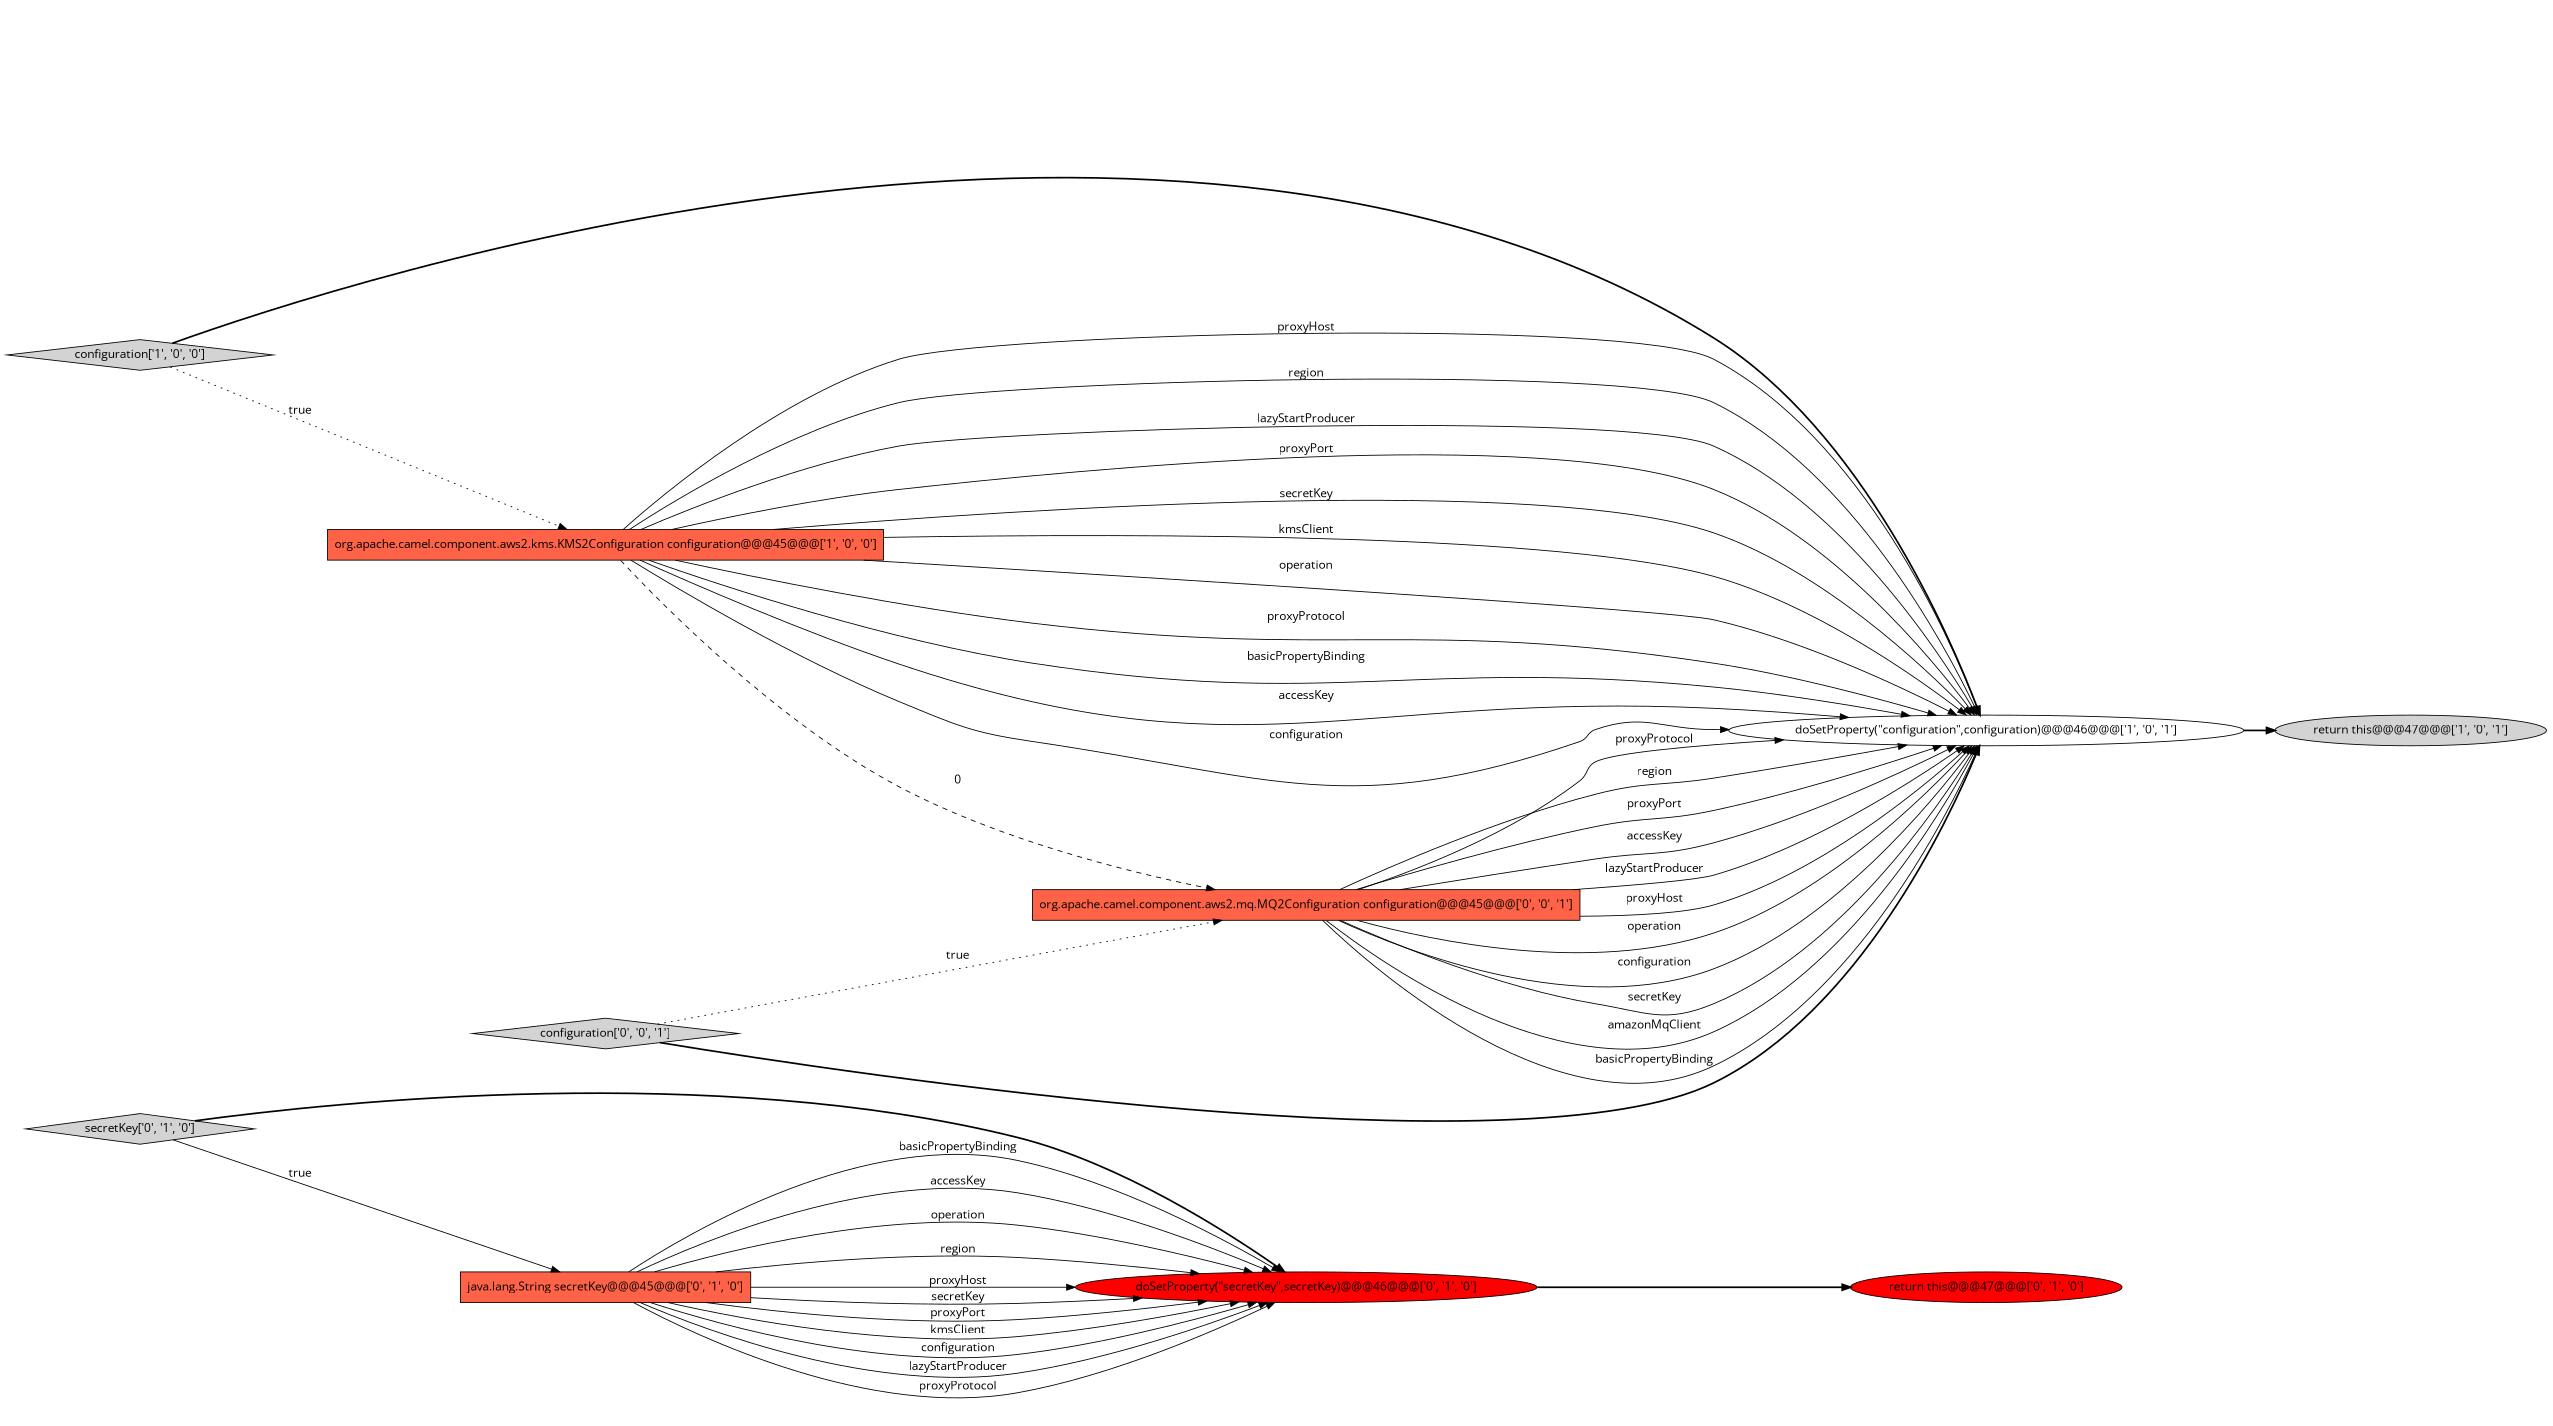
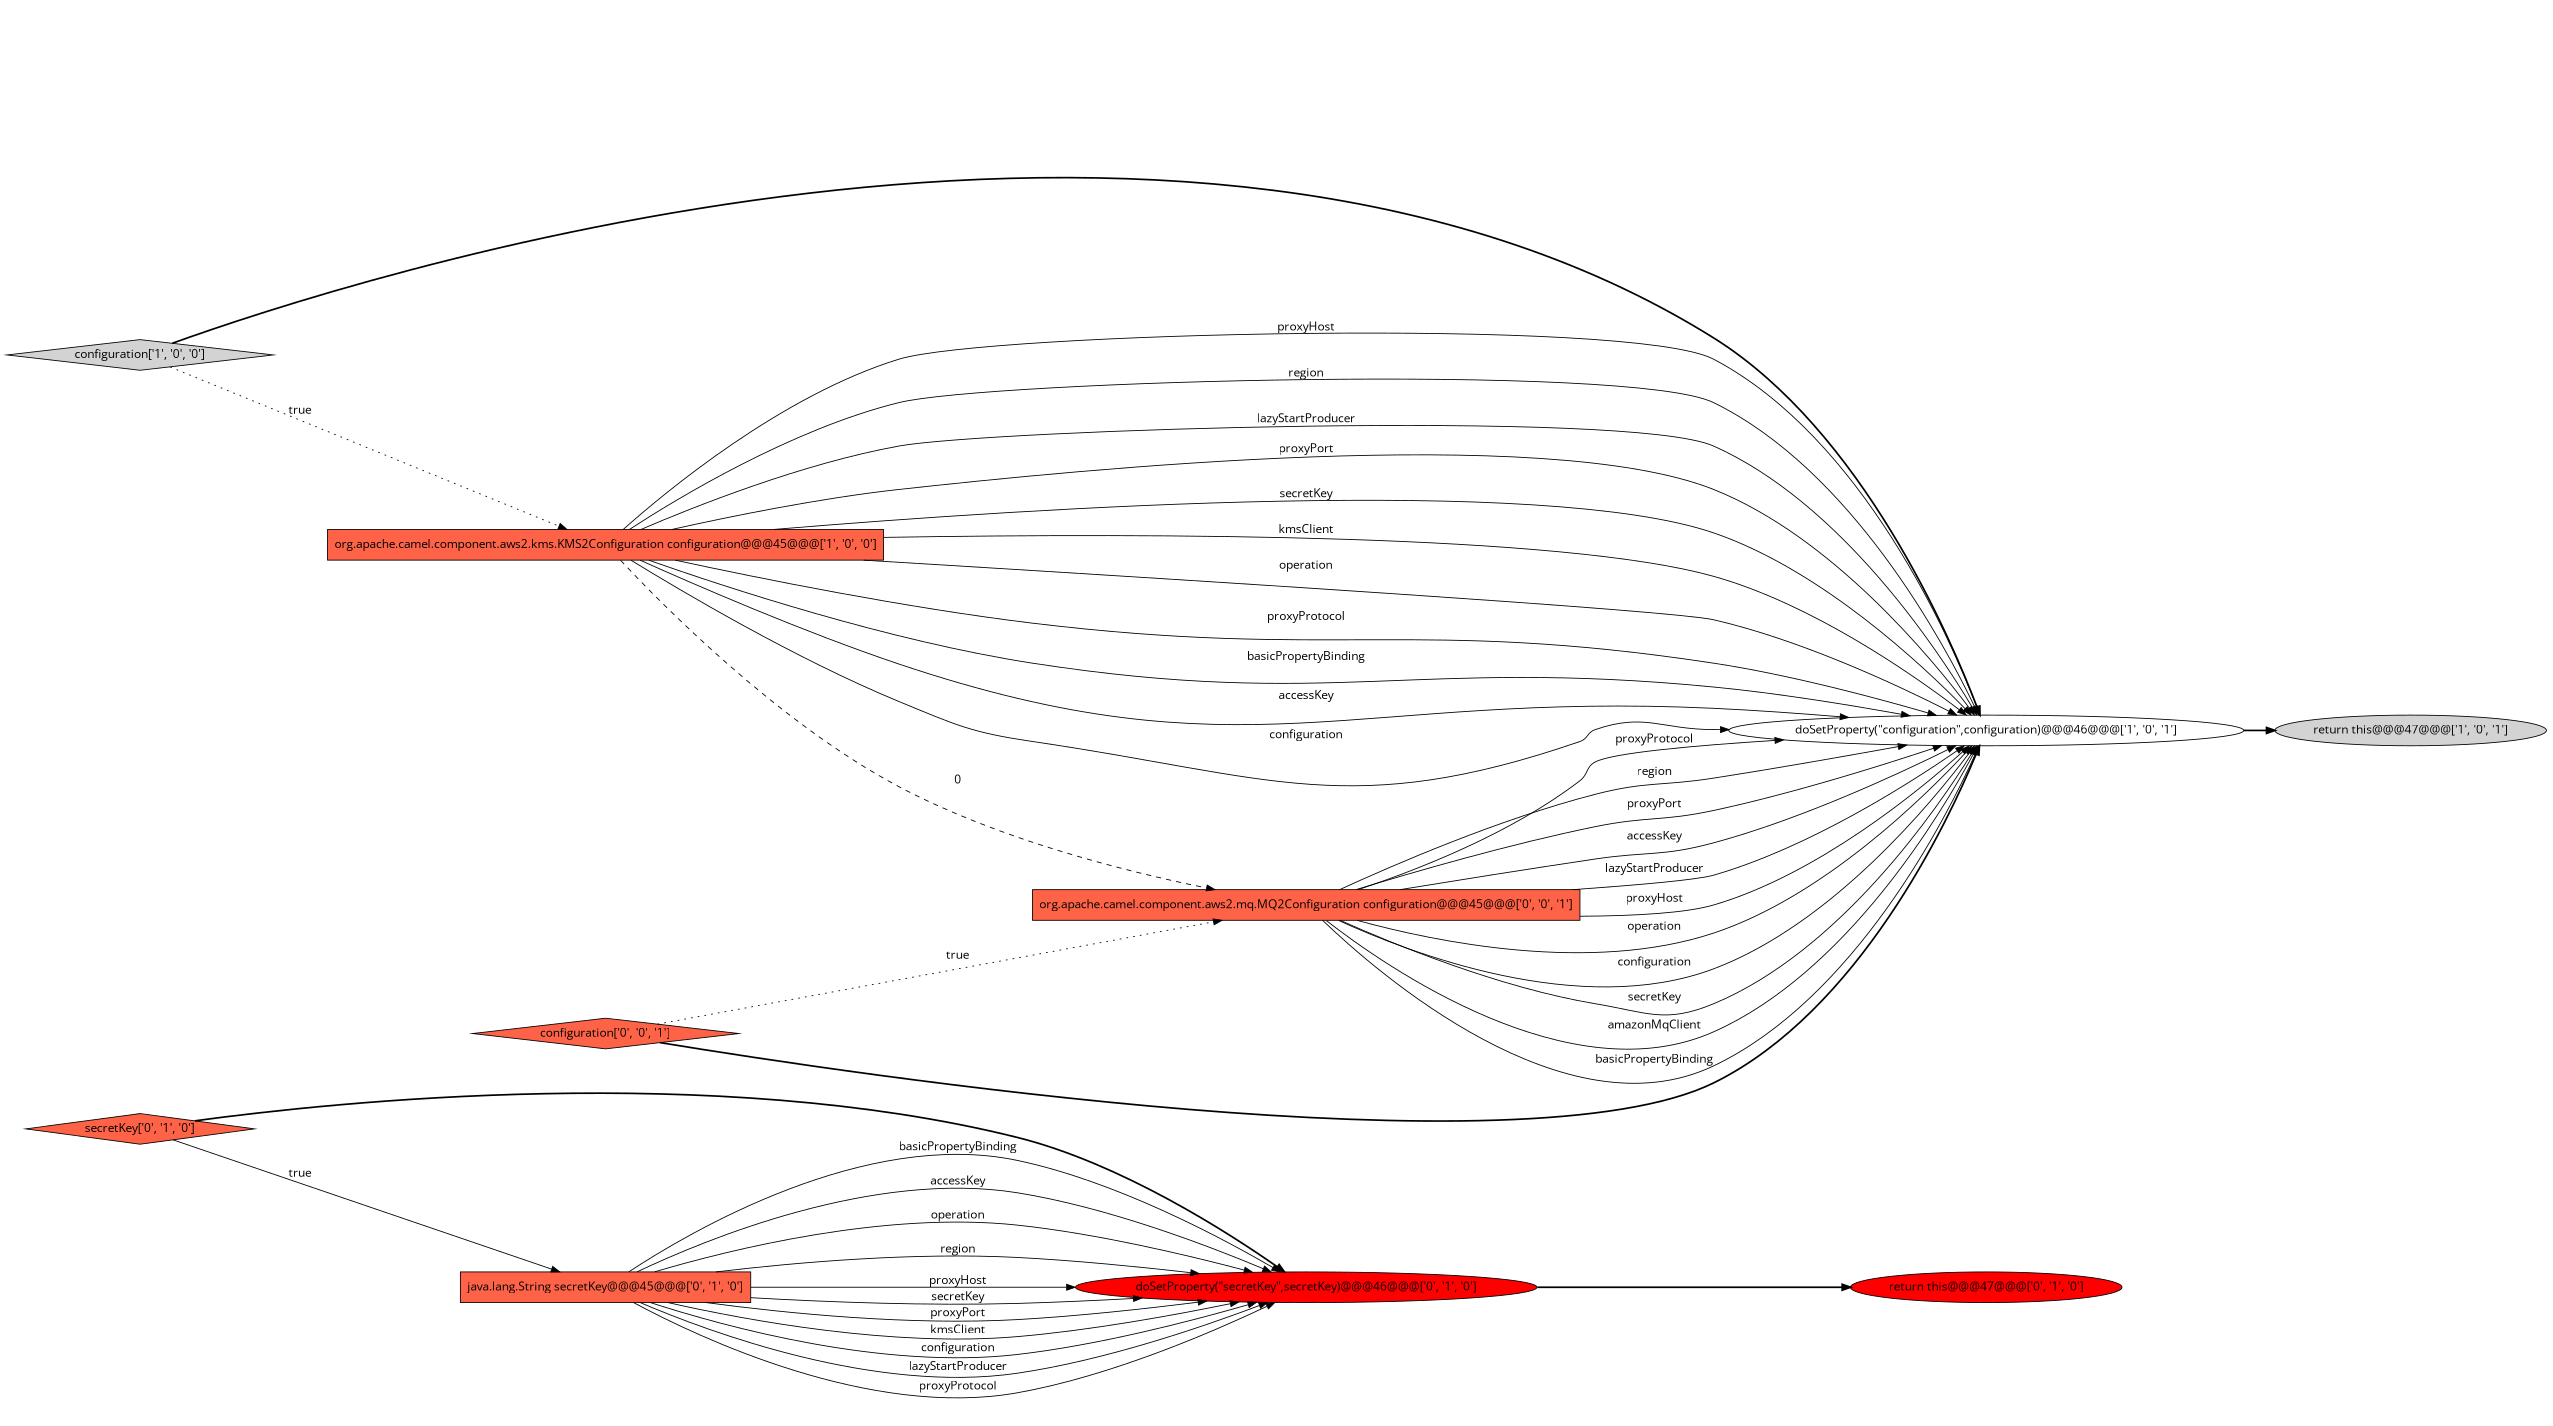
(606, 1034) -> (606, 1034)
(140, 1129) -> (140, 1129)
